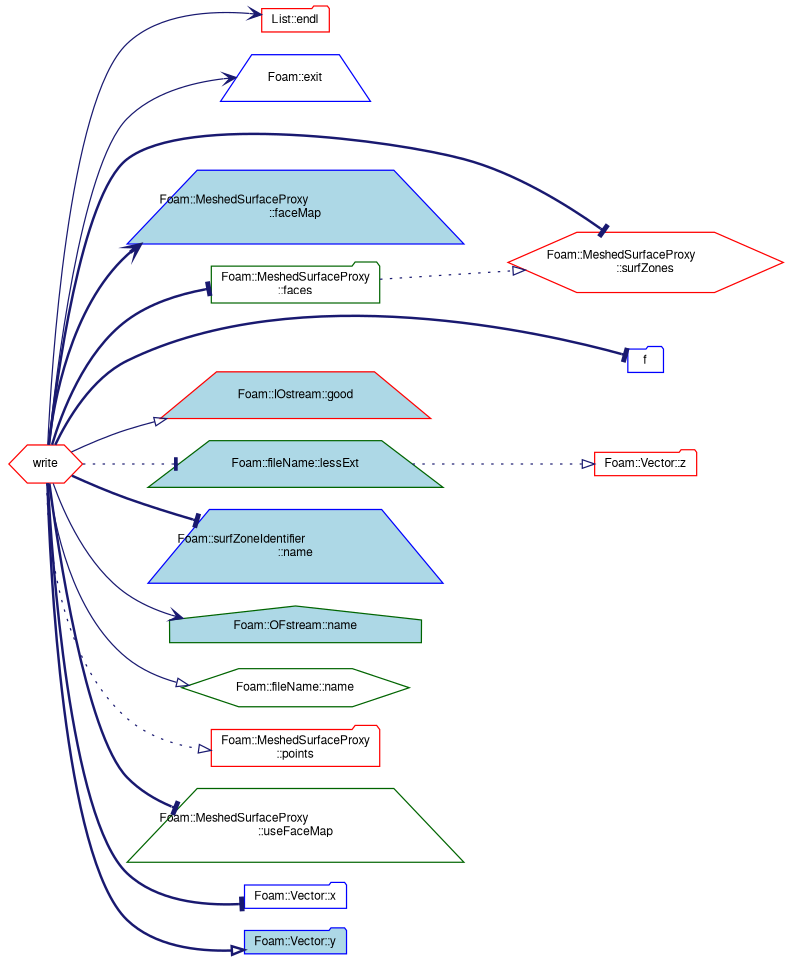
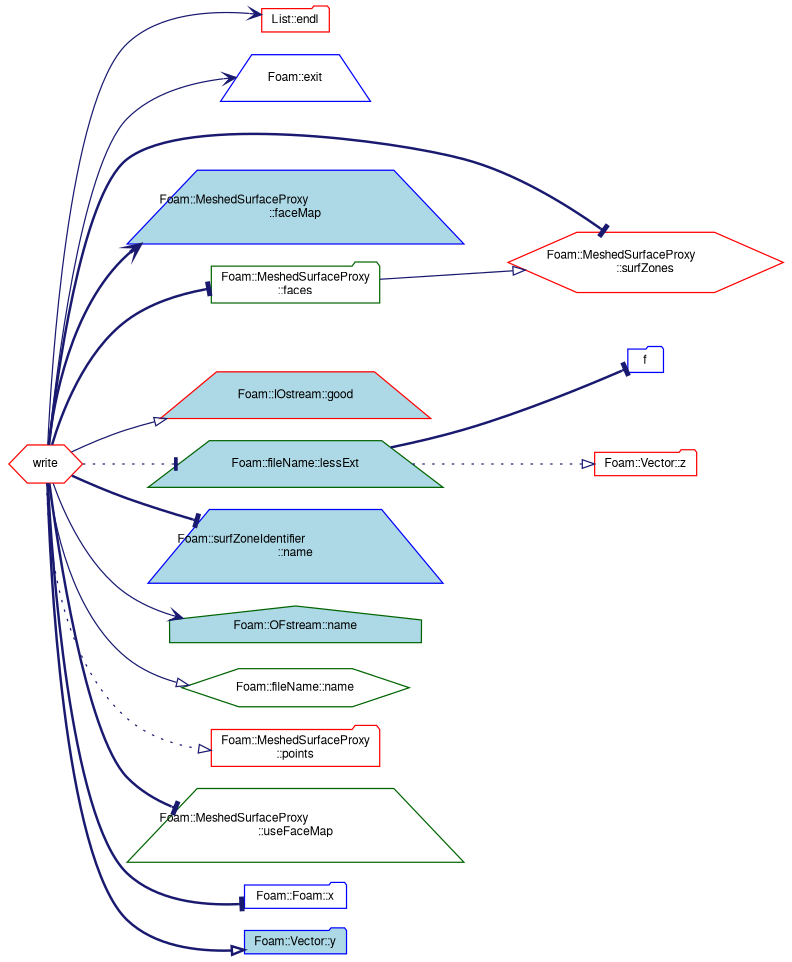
(446, 275) -> (446, 275)
(317, 318) -> (508, 415)
(296, 897) -> (296, 897)
